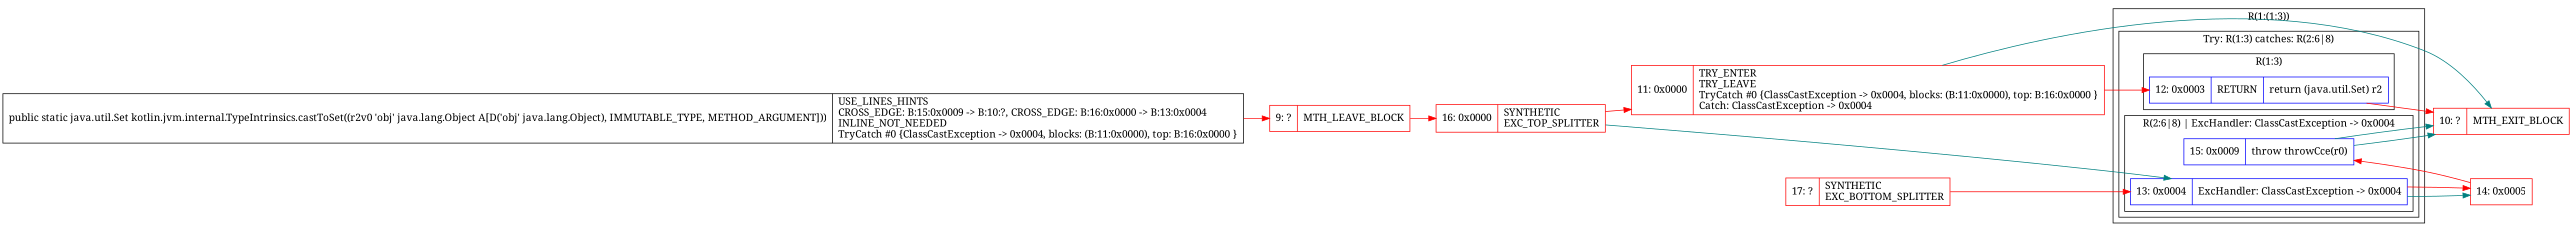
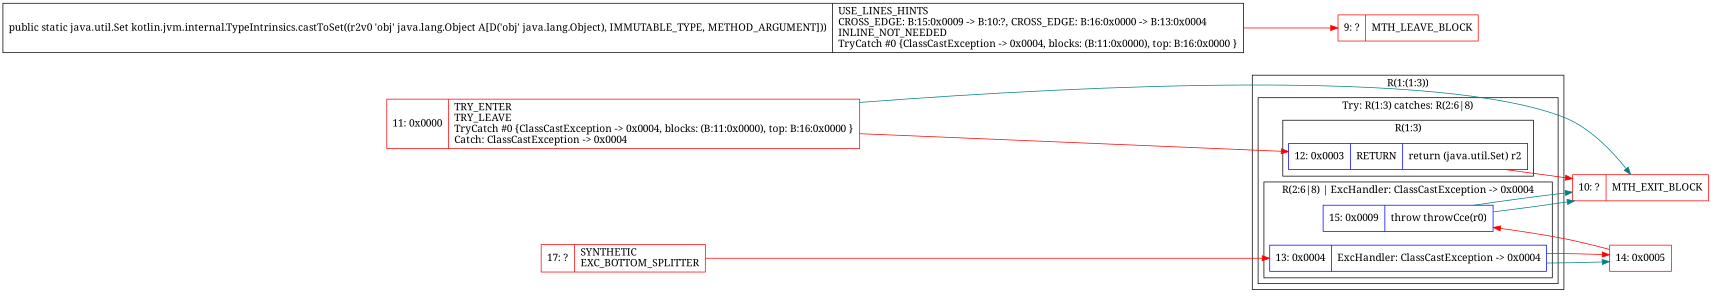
(1521, 118) -> none
